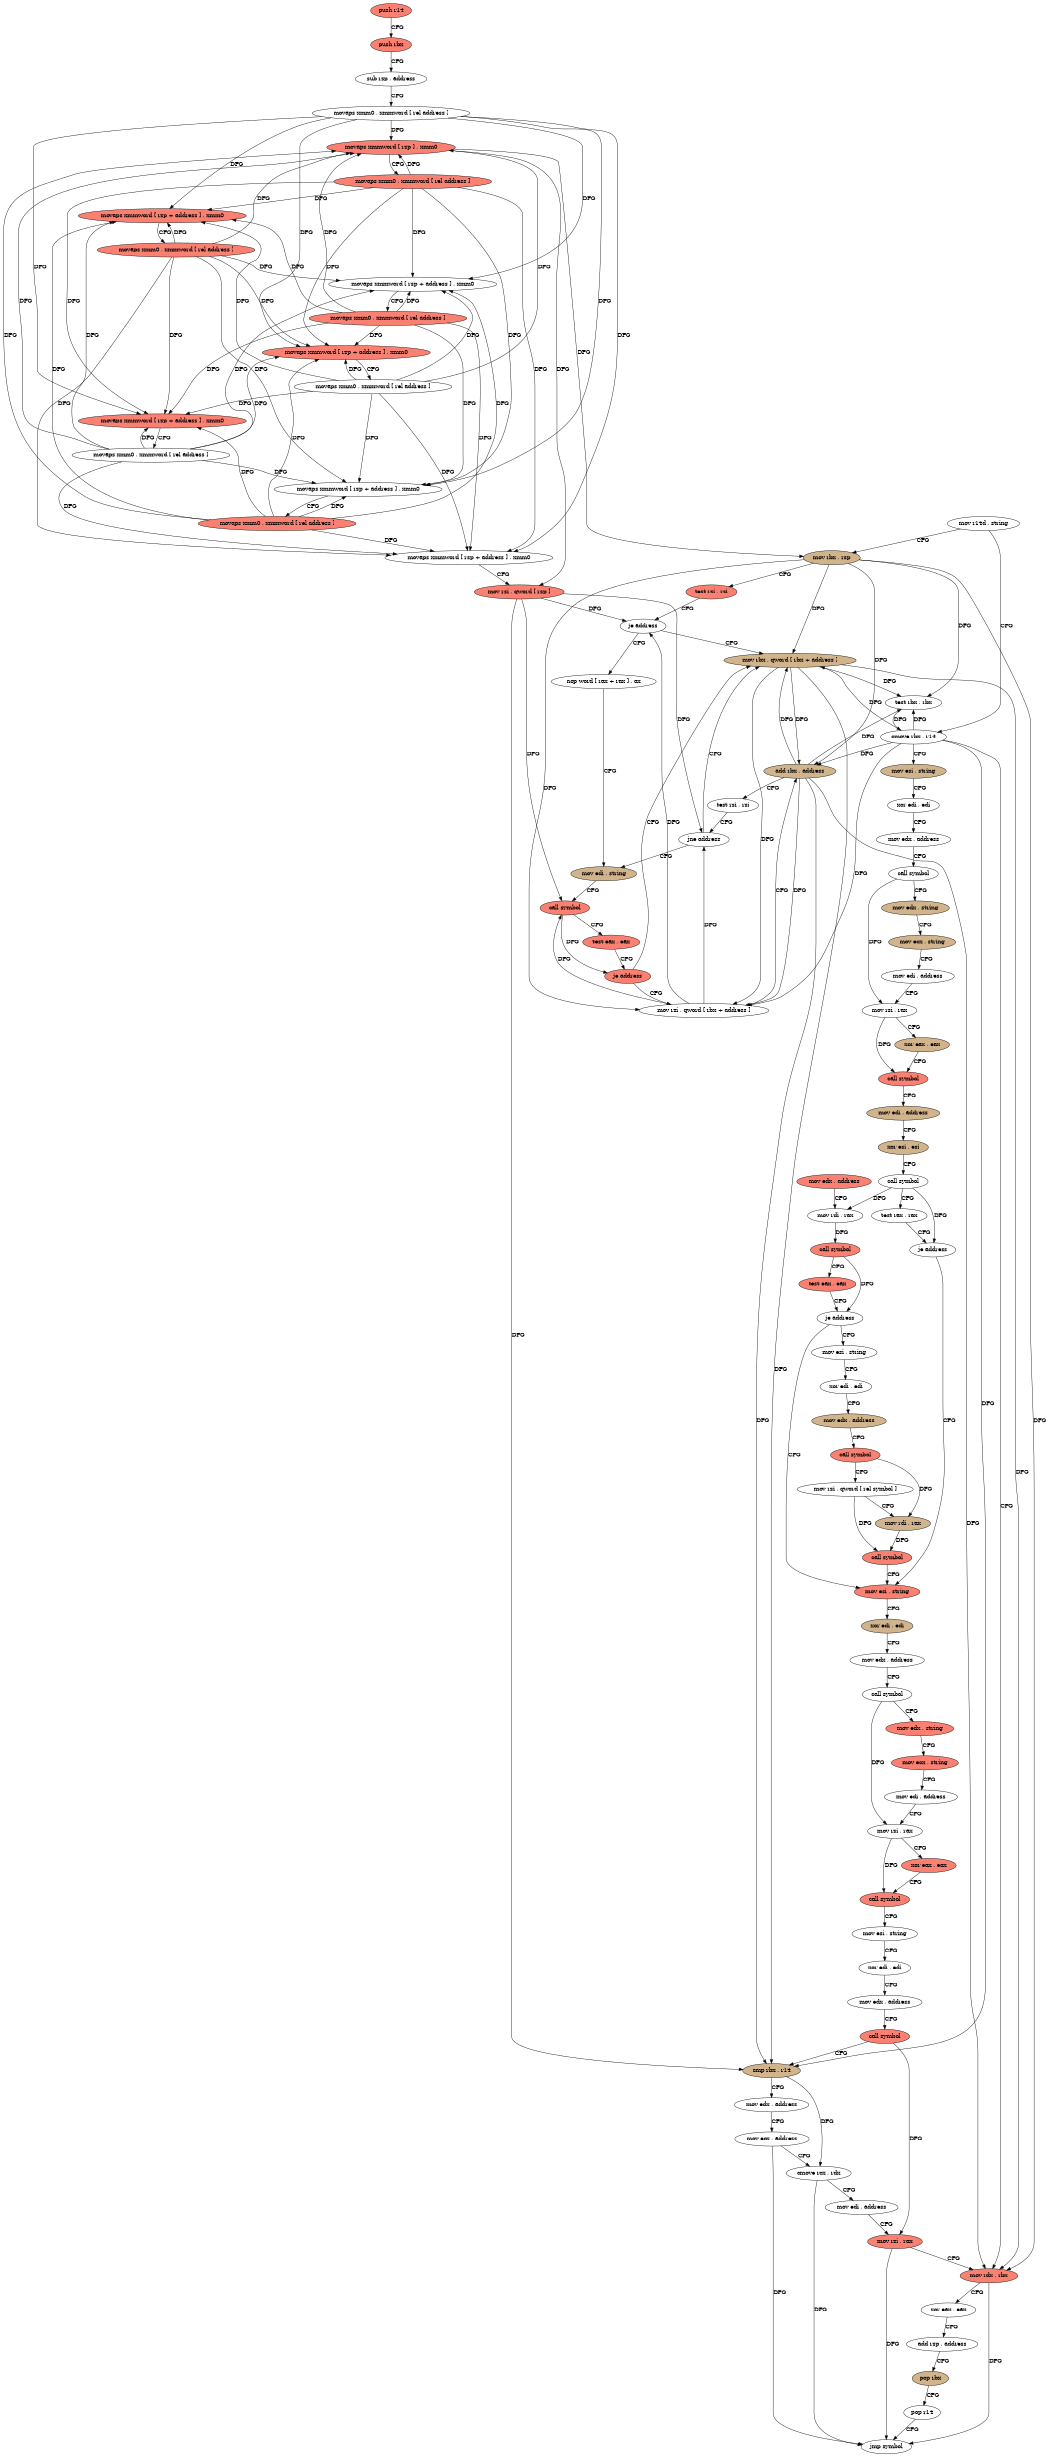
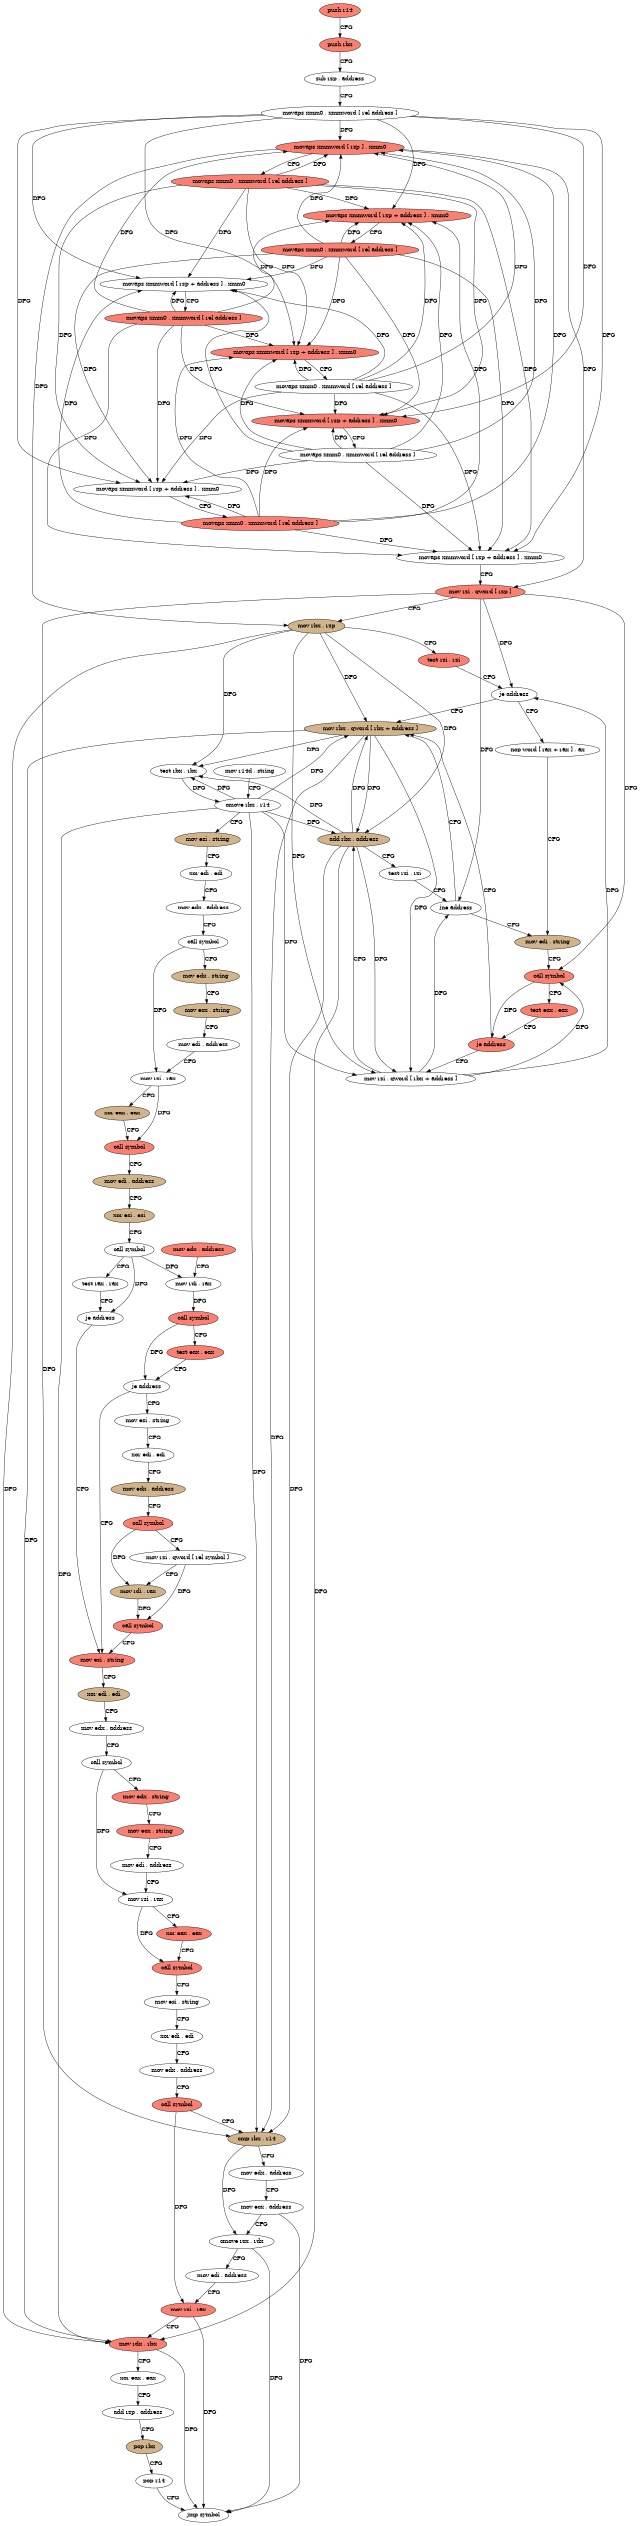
(908, 541) -> (398, 609)
(1007, 1506) -> (65, 1575)
